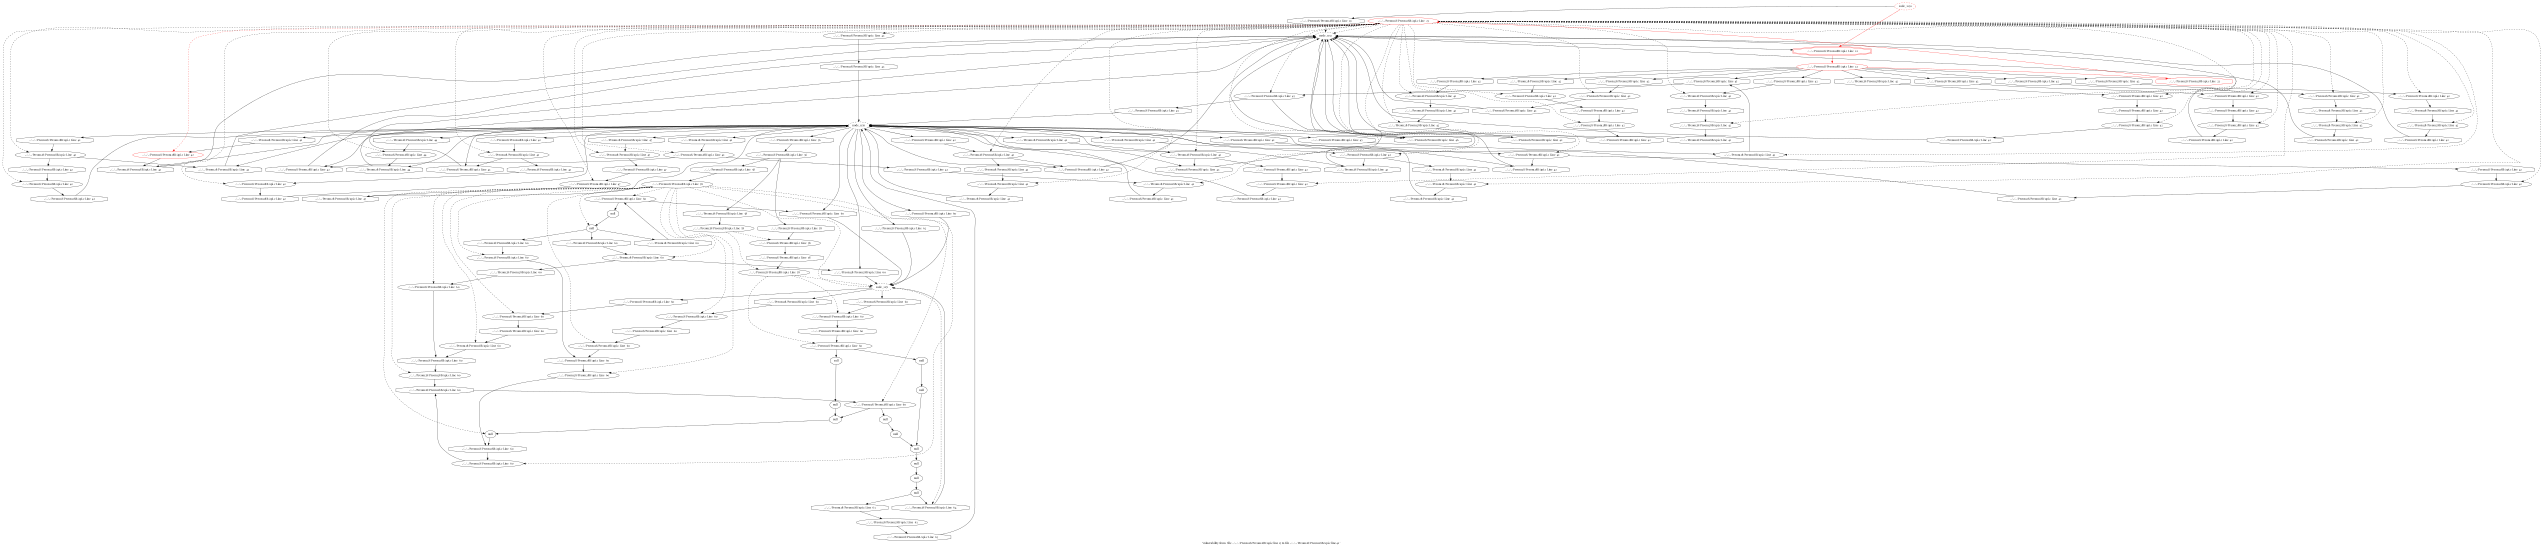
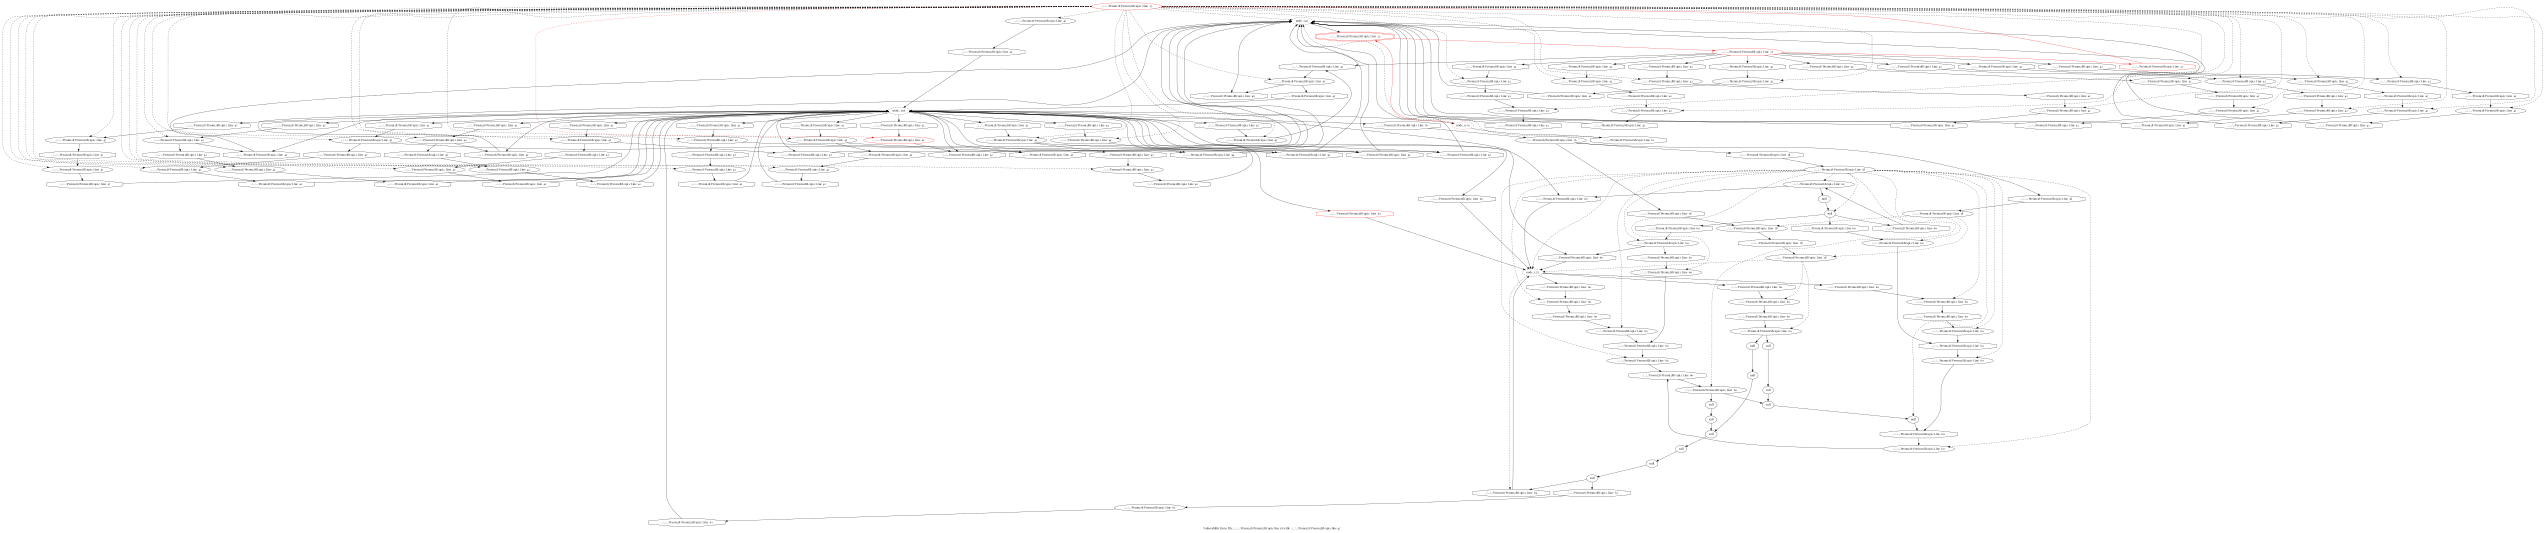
(1135, 129) -> (1181, 113)
(900, 228) -> (1355, 214)
